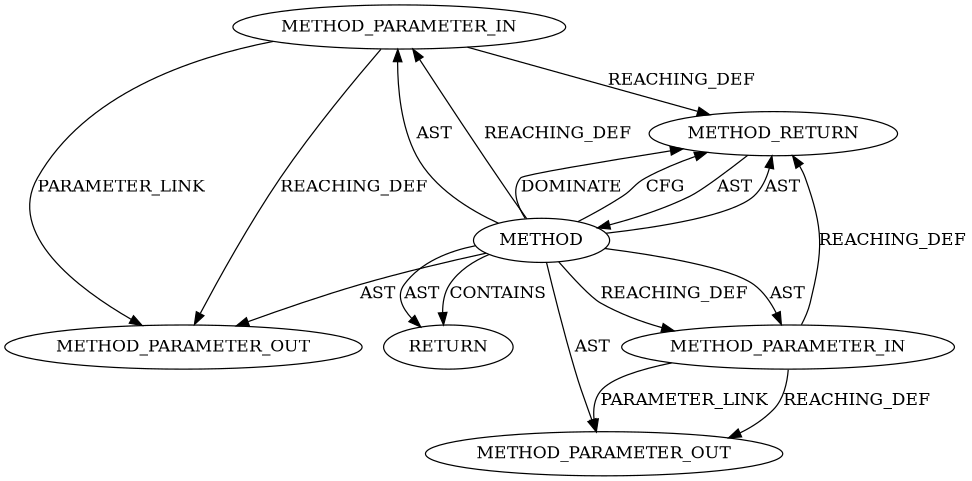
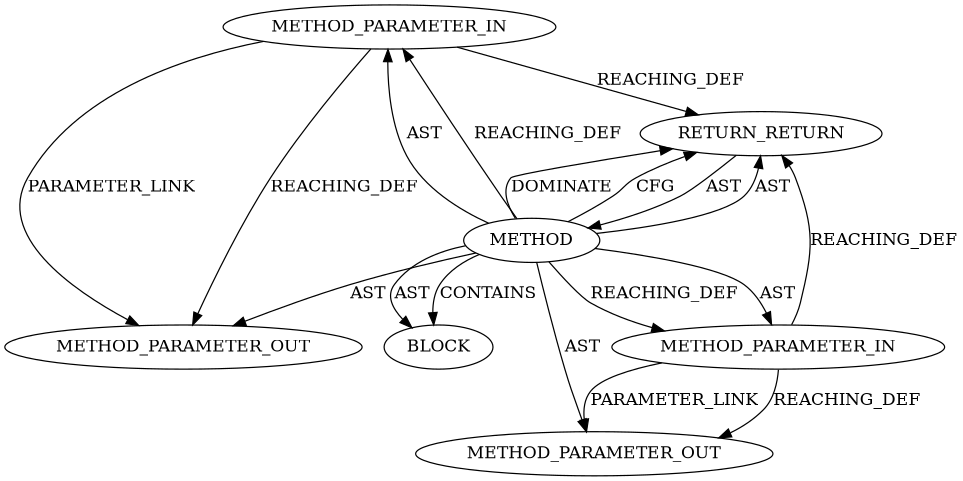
(773, 134) -> (761, 134)
(448, 347) -> (439, 347)
